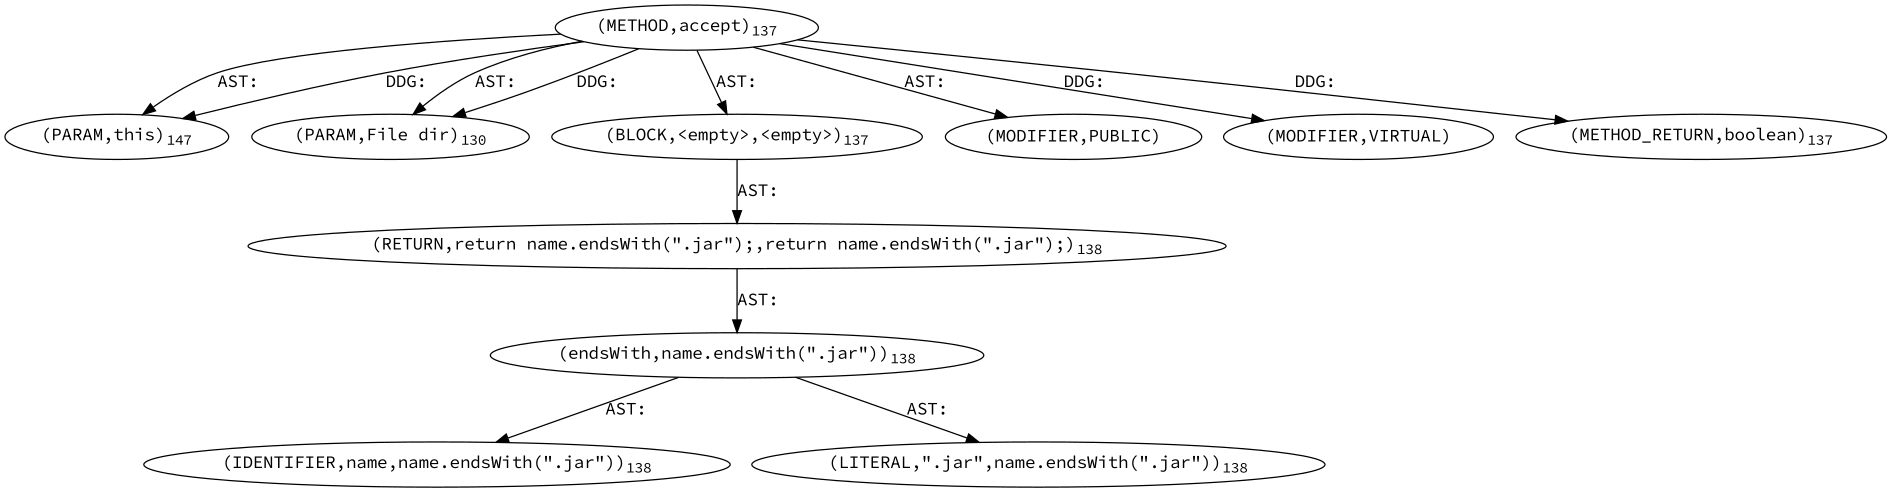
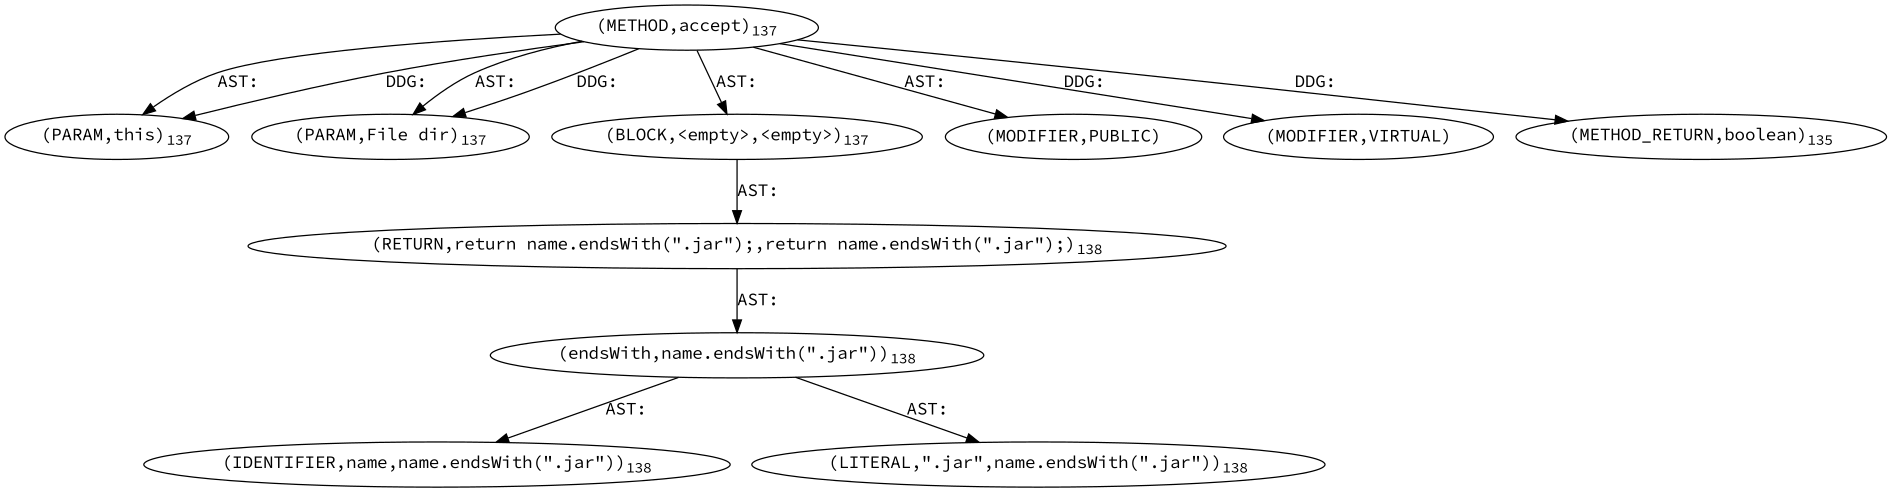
(180, 135) -> (180, 135)
(474, 135) -> (474, 135)
(1821, 135) -> (1821, 135)
